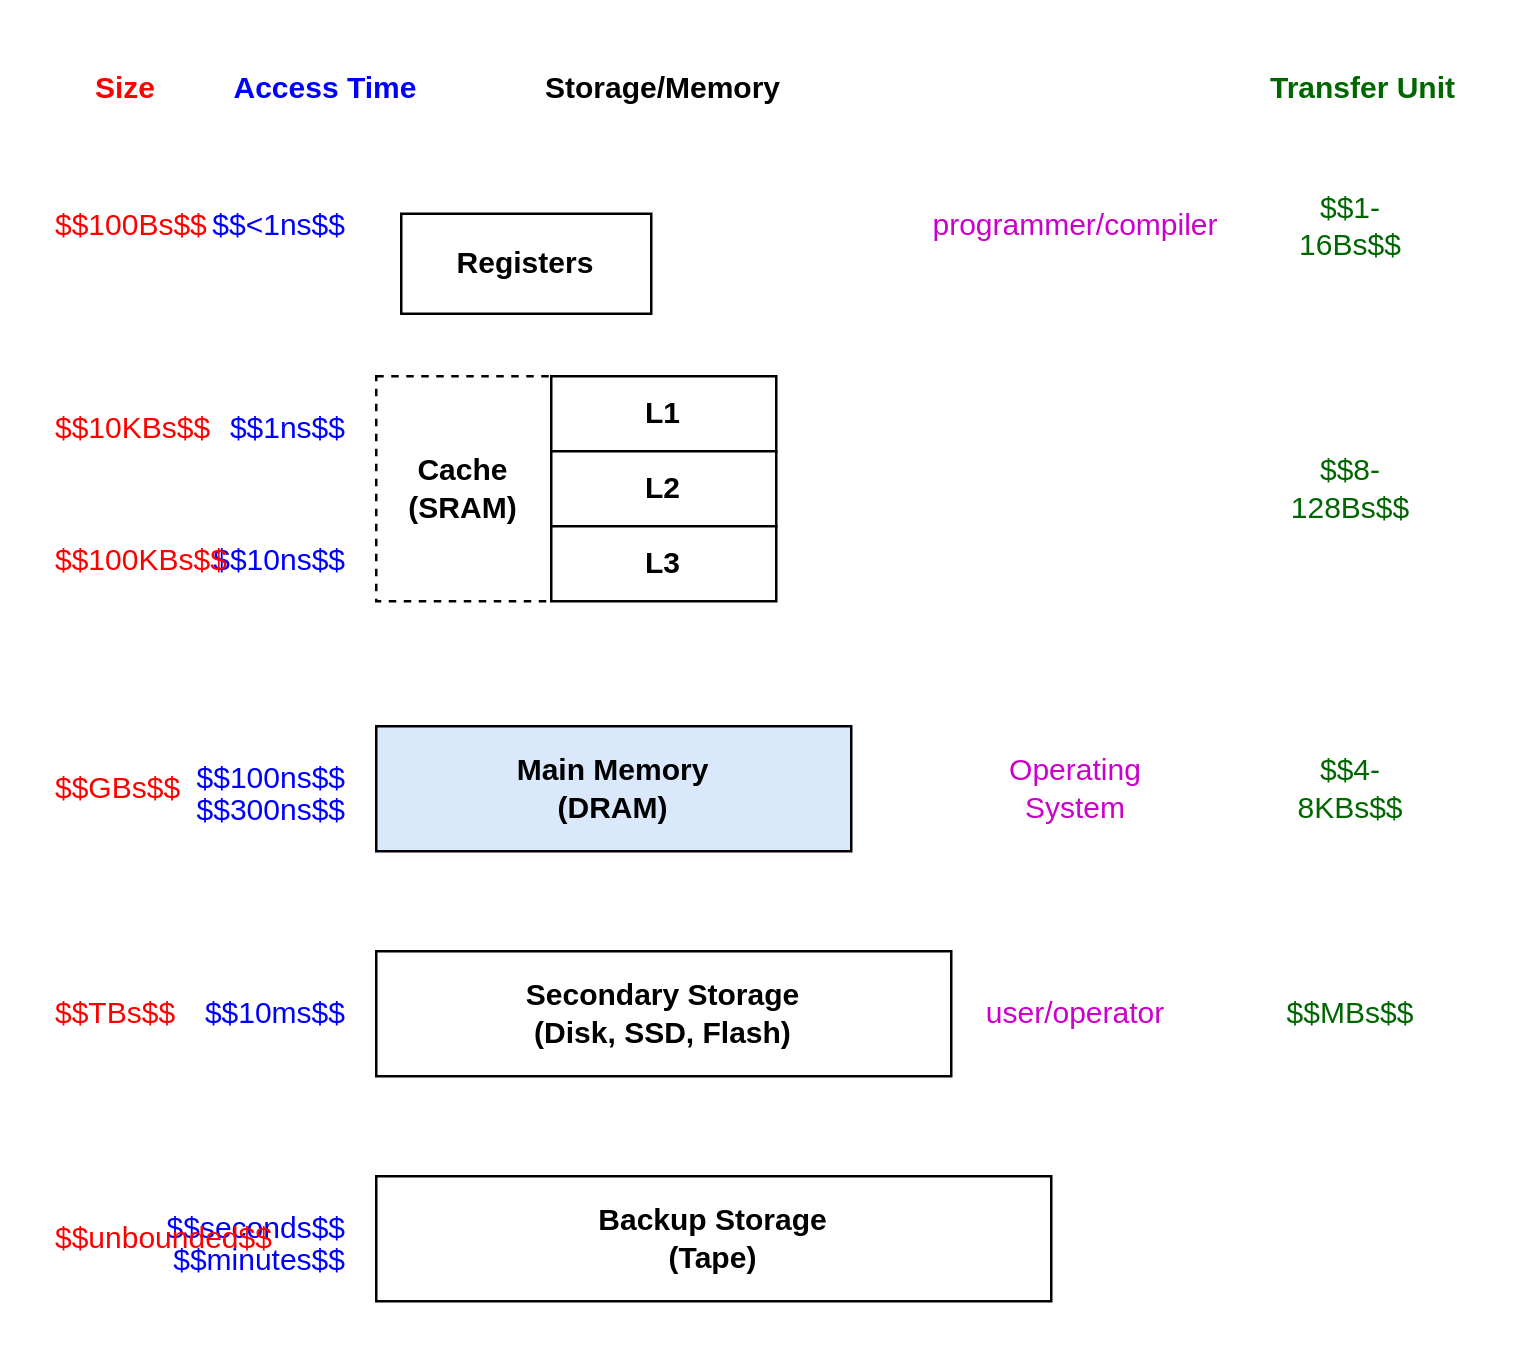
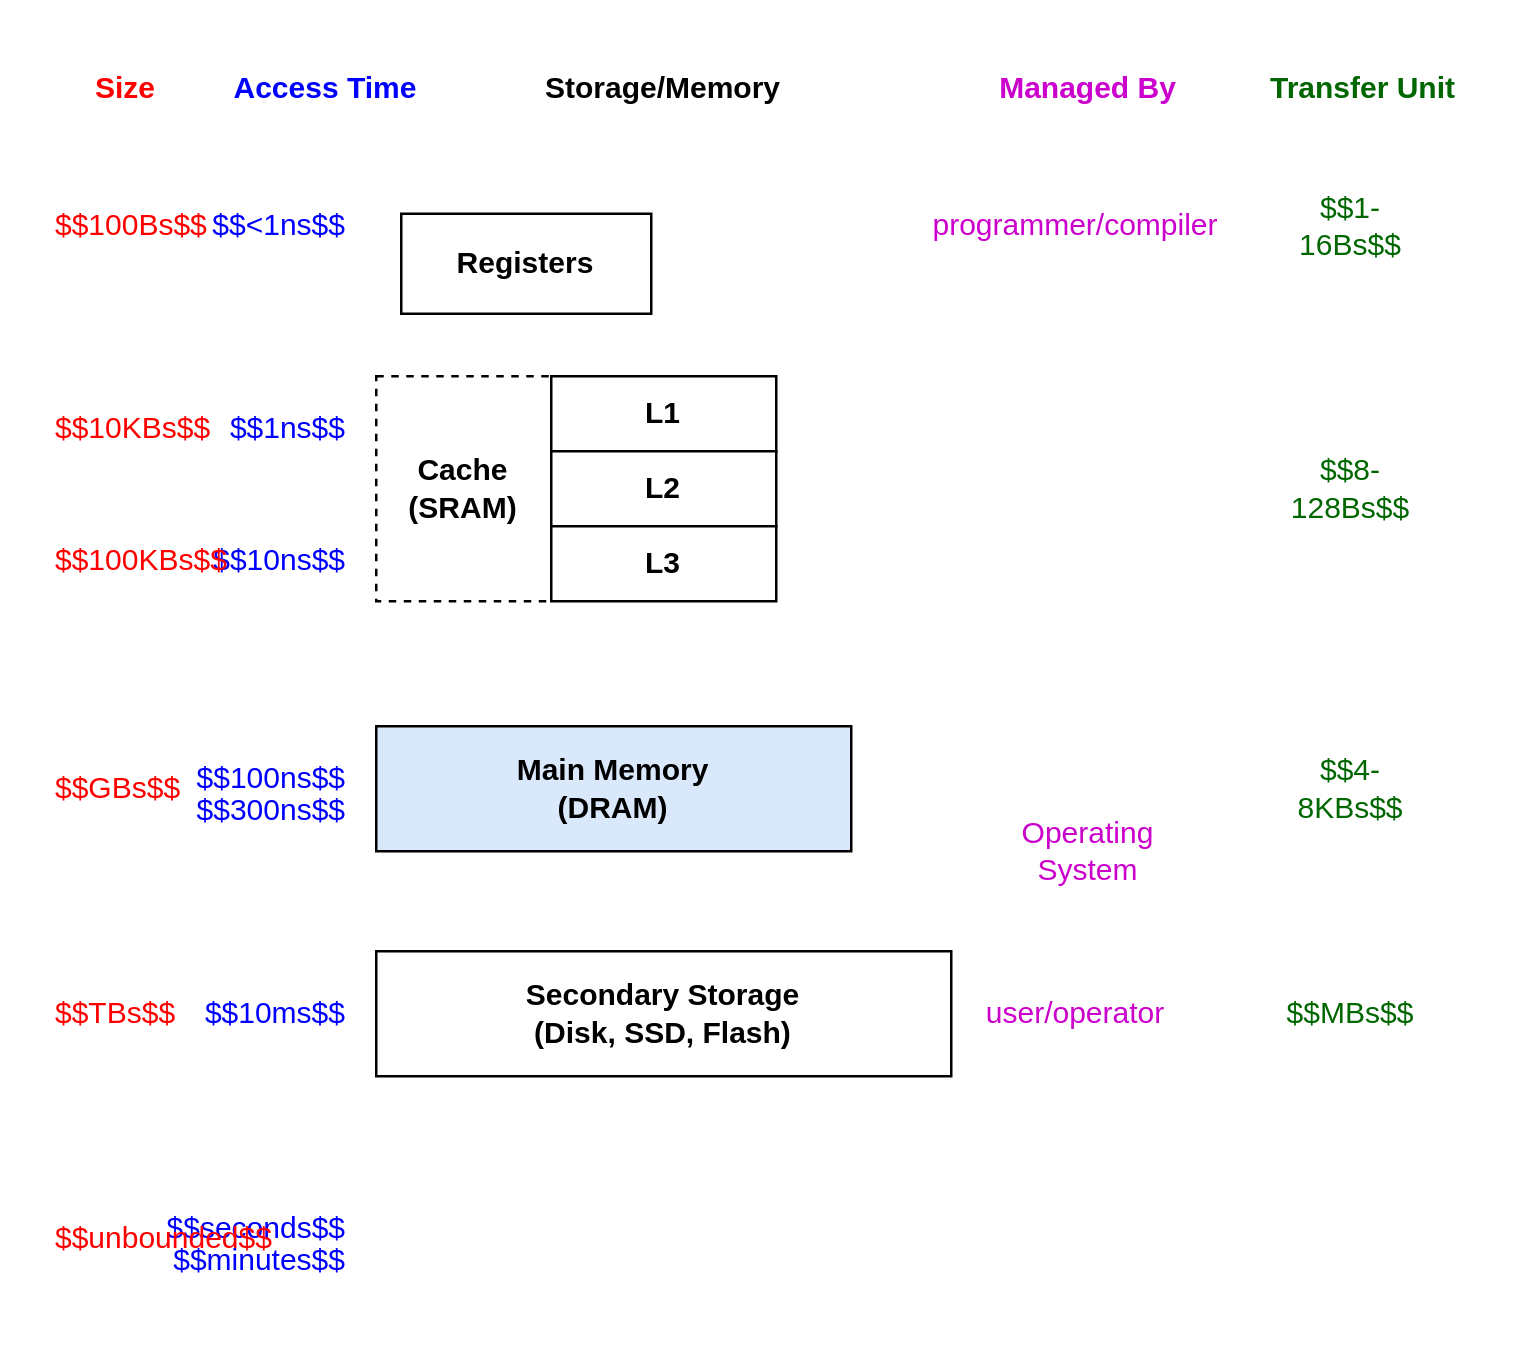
none -> (1089, 89)
(1076, 789) -> (1089, 851)
(714, 1239) -> none
